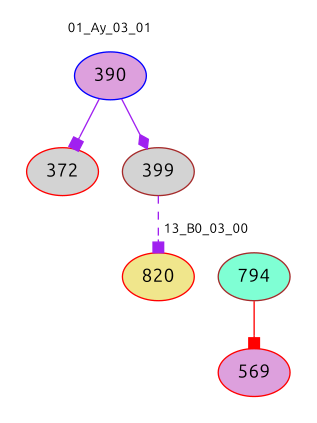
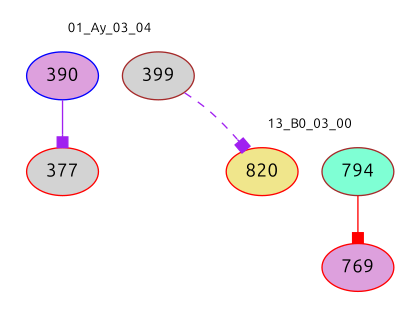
(110, 29) -> (110, 29)
(131, 117) -> none
(63, 172) -> (63, 172)
(254, 373) -> (358, 267)
